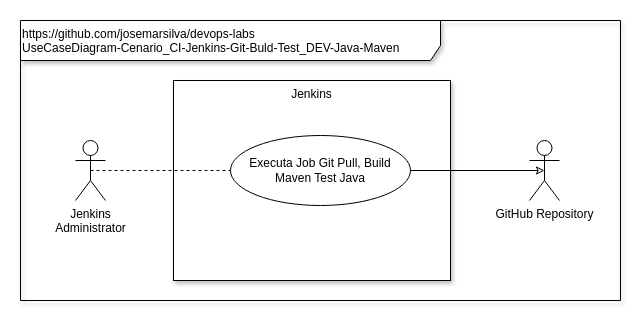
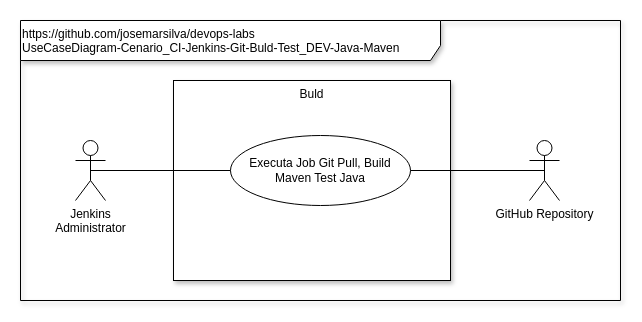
(312, 95) -> (312, 95)
(161, 171) -> (161, 171)
(536, 171) -> (539, 171)
